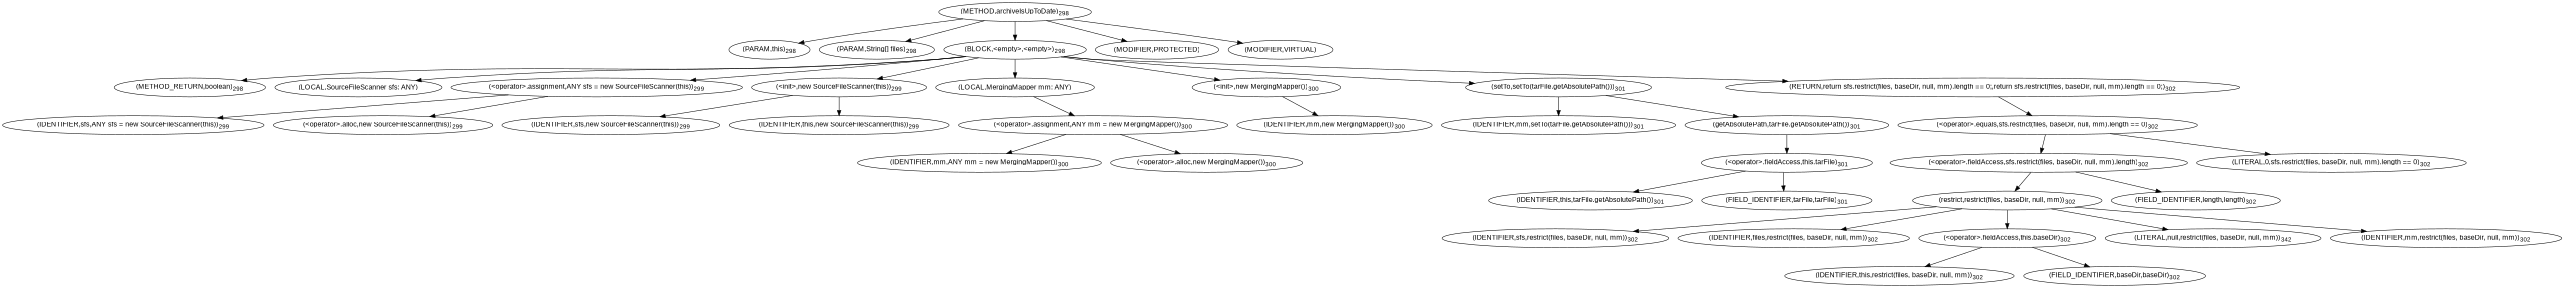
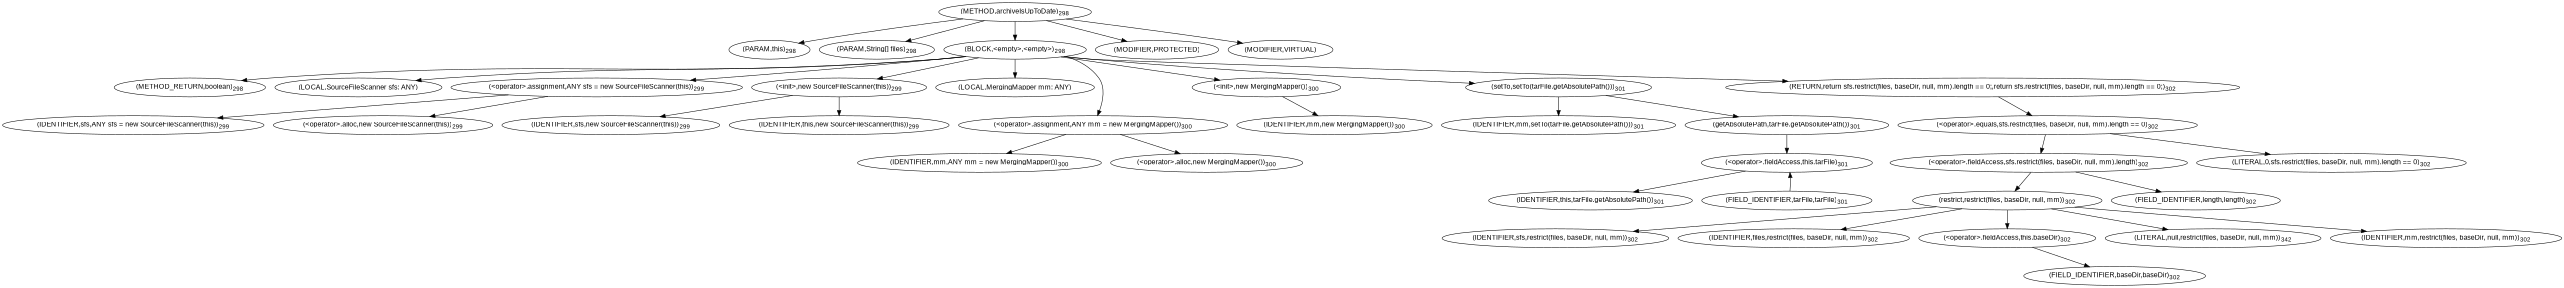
(1052, 105) -> (1097, 76)
(1783, 179) -> (1790, 184)
(1899, 276) -> none
